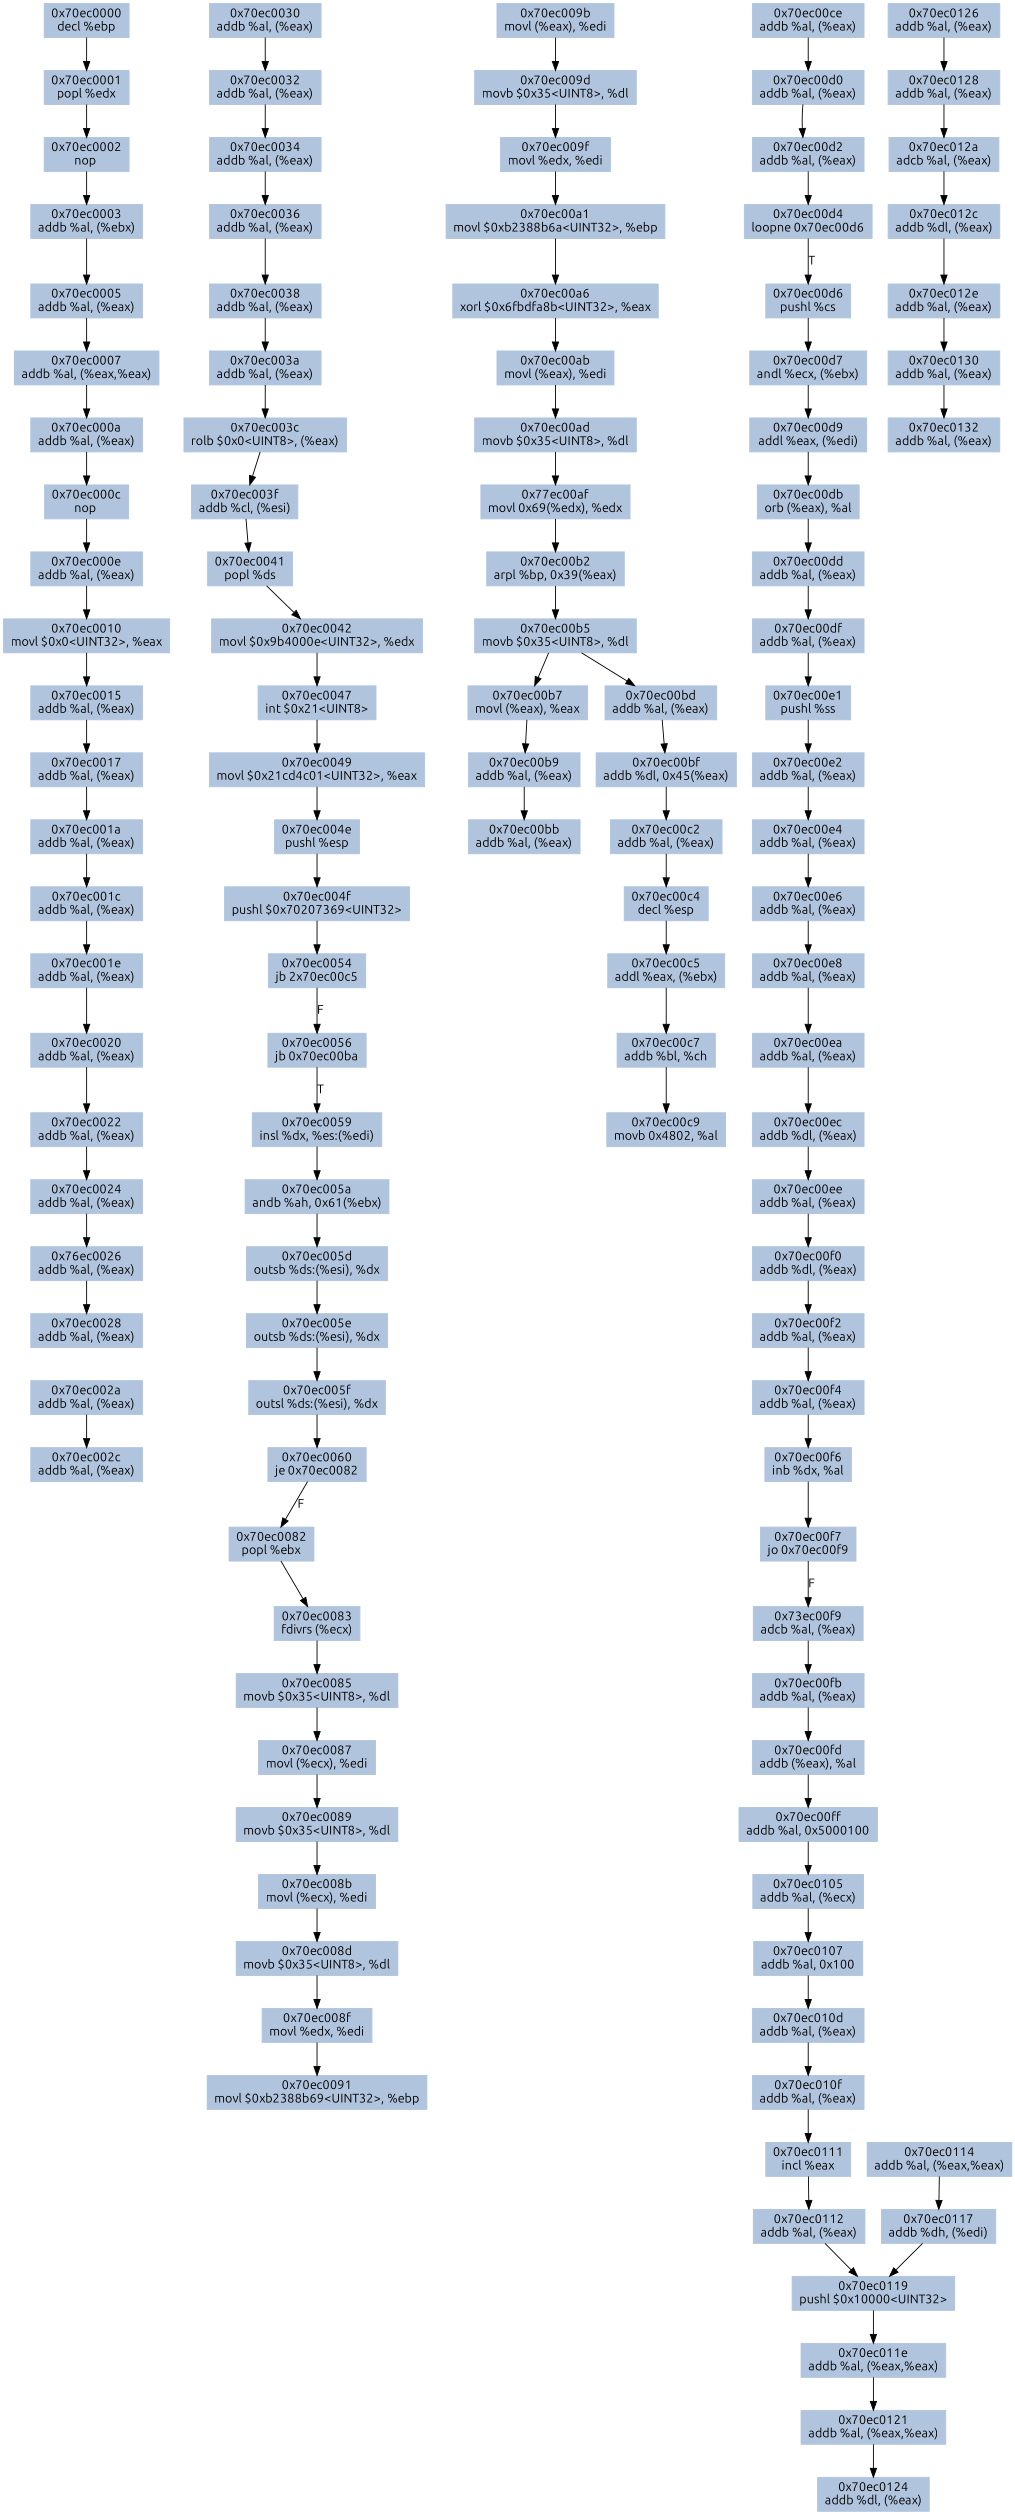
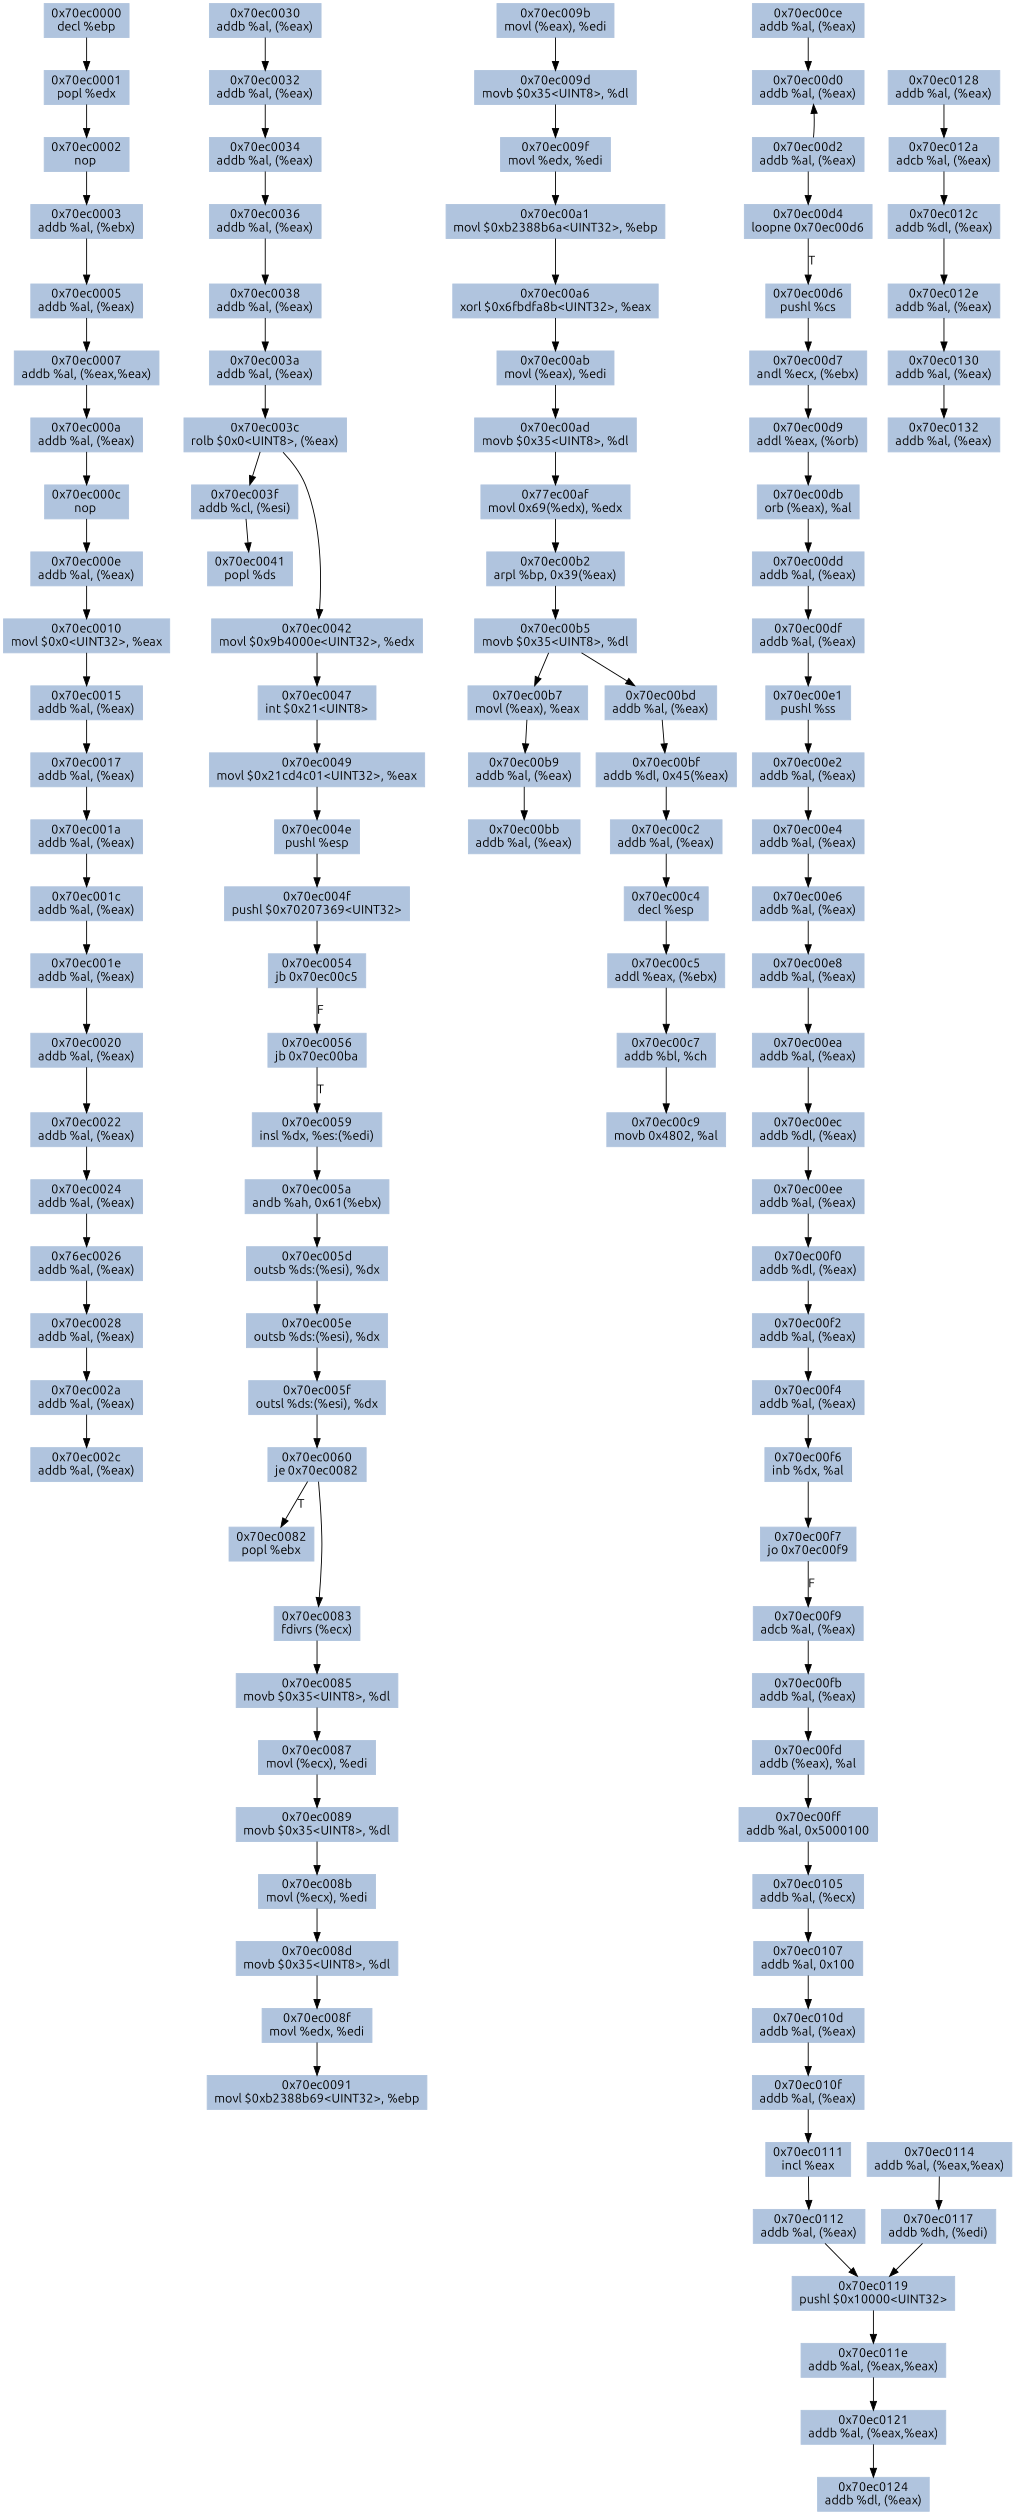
(944, 21) -> none
(802, 116) -> (814, 125)
(808, 435) -> (808, 435)
(280, 599) -> (316, 527)
(317, 971) -> (317, 971)
none -> (87, 1360)
(301, 1504) -> (301, 1504)
(292, 1580) -> (322, 1539)
(808, 1624) -> (808, 1624)
